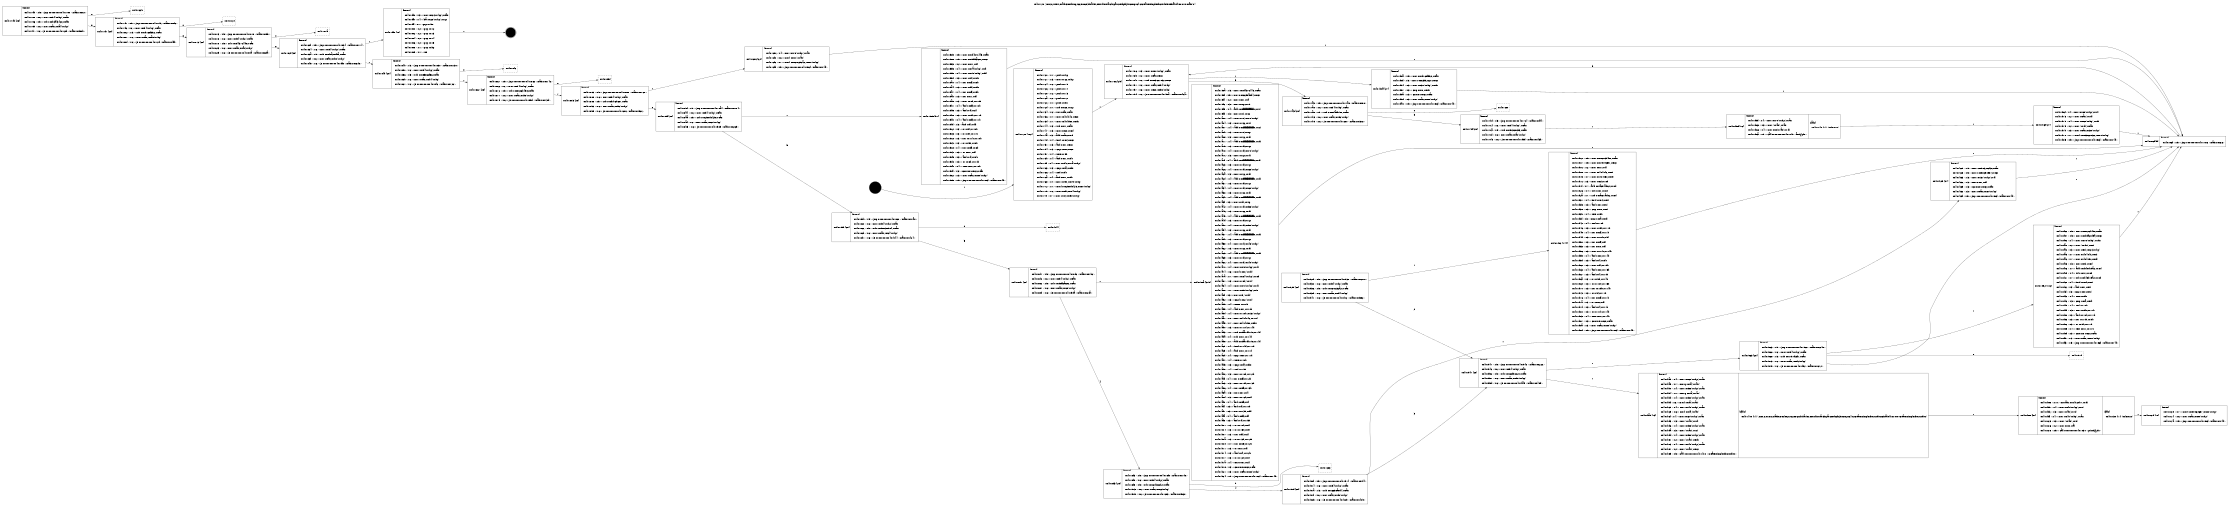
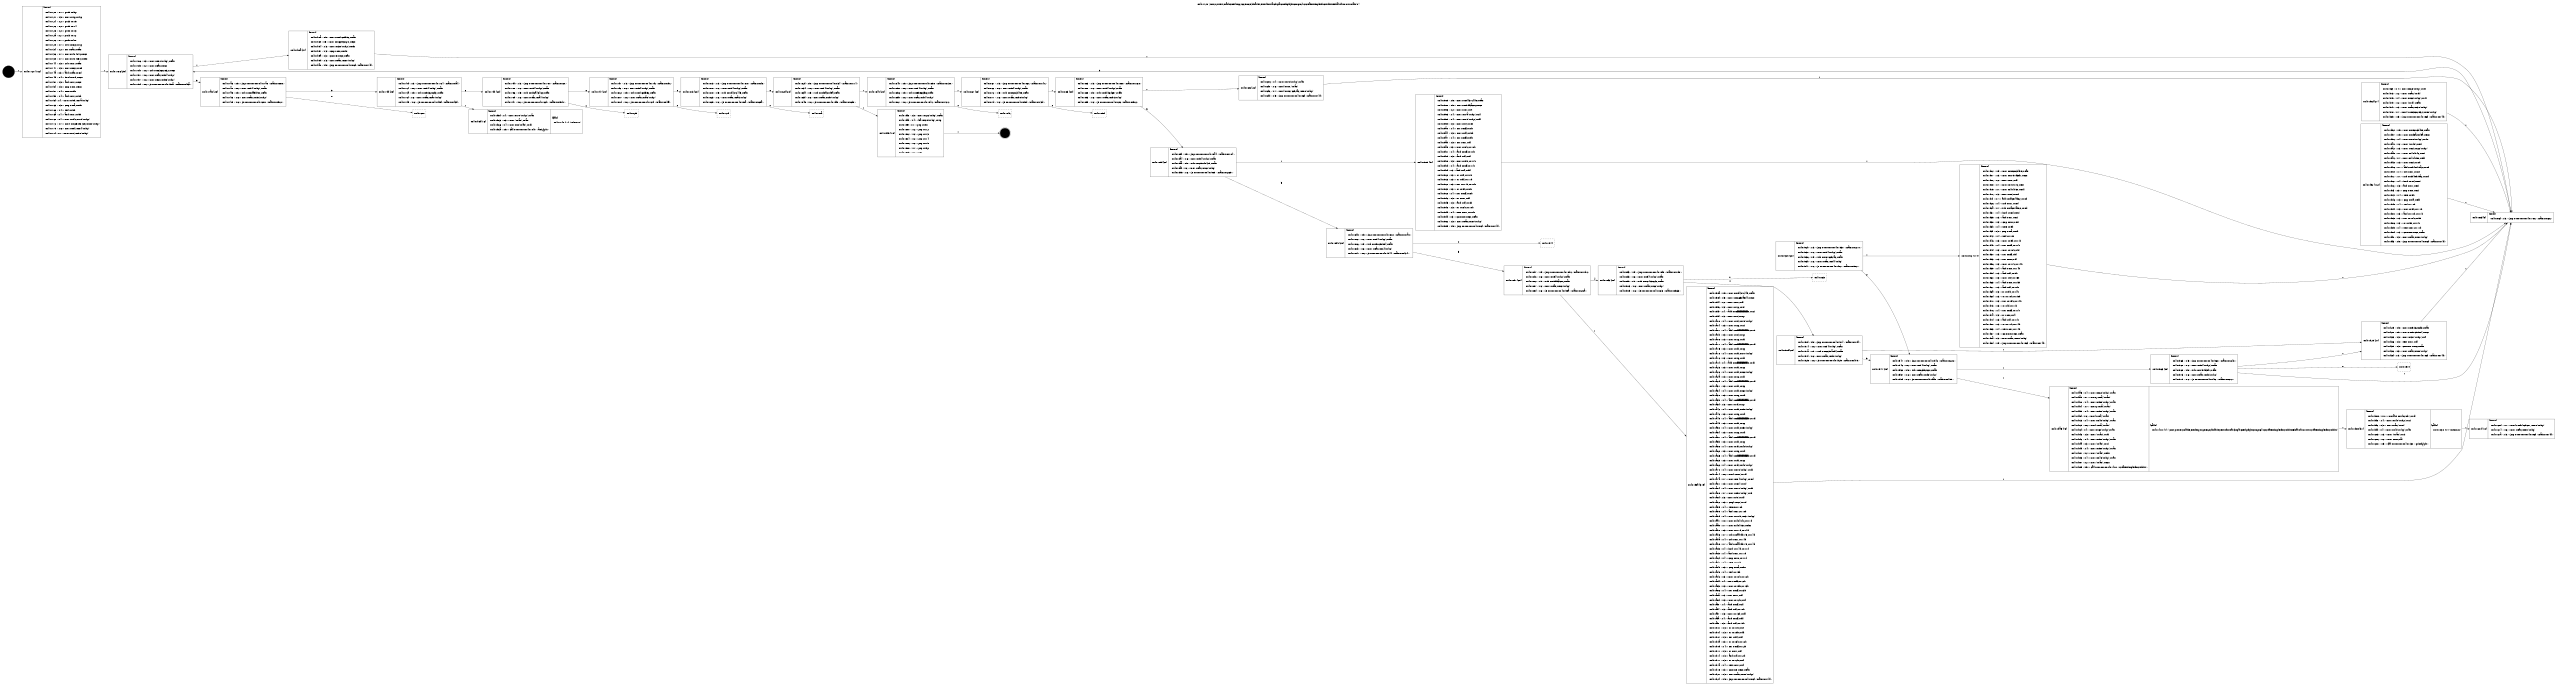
none -> (471, 92)
(1936, 126) -> none
(1931, 338) -> (2299, 361)
